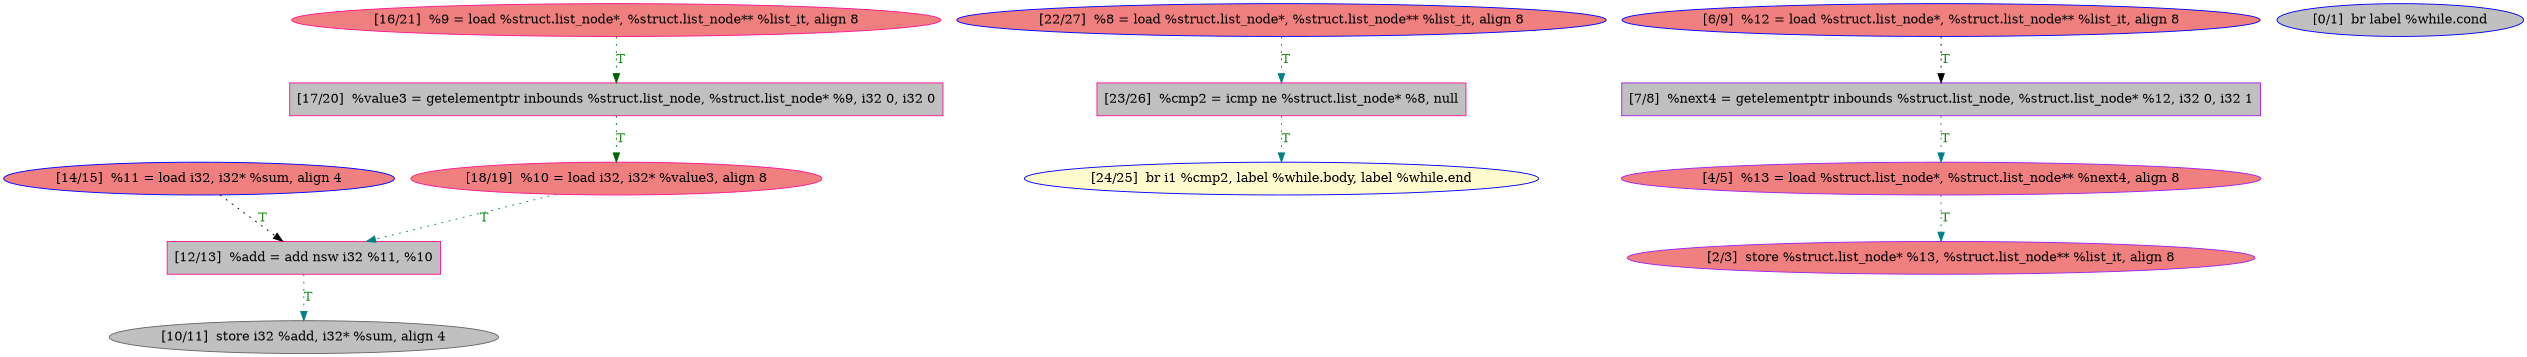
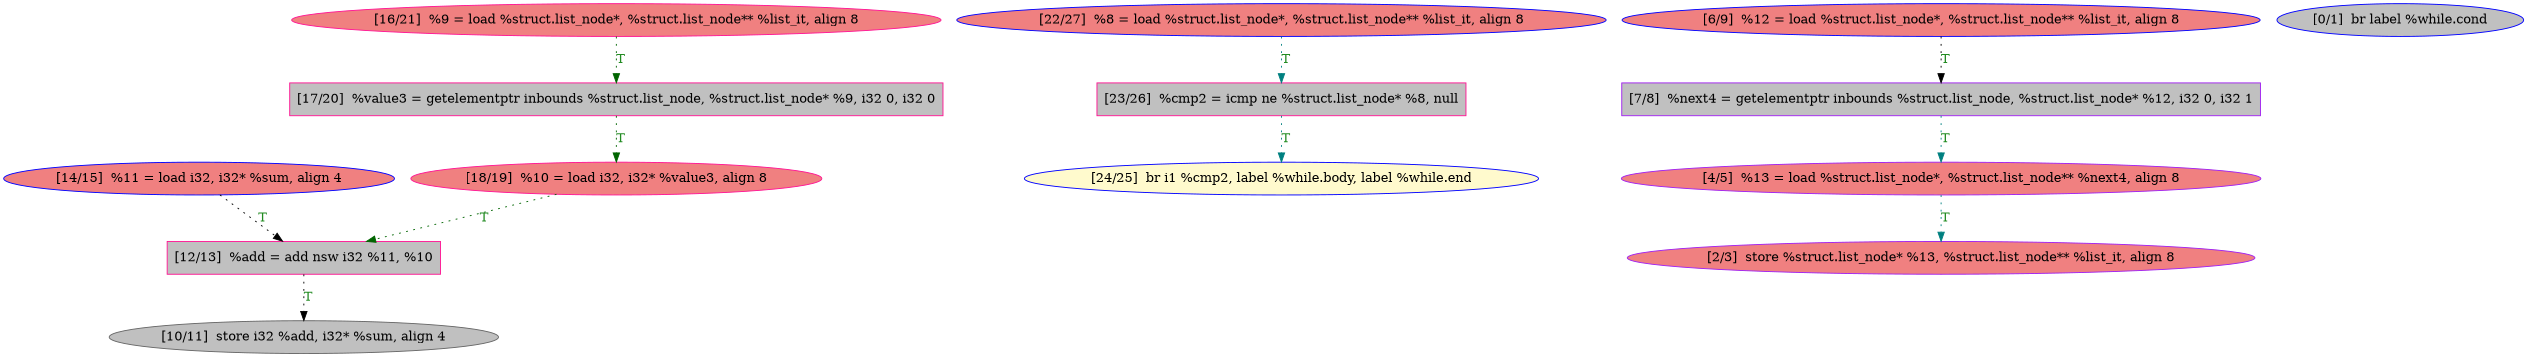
(466, 217) -> (466, 217)
(304, 293) -> (304, 293)
